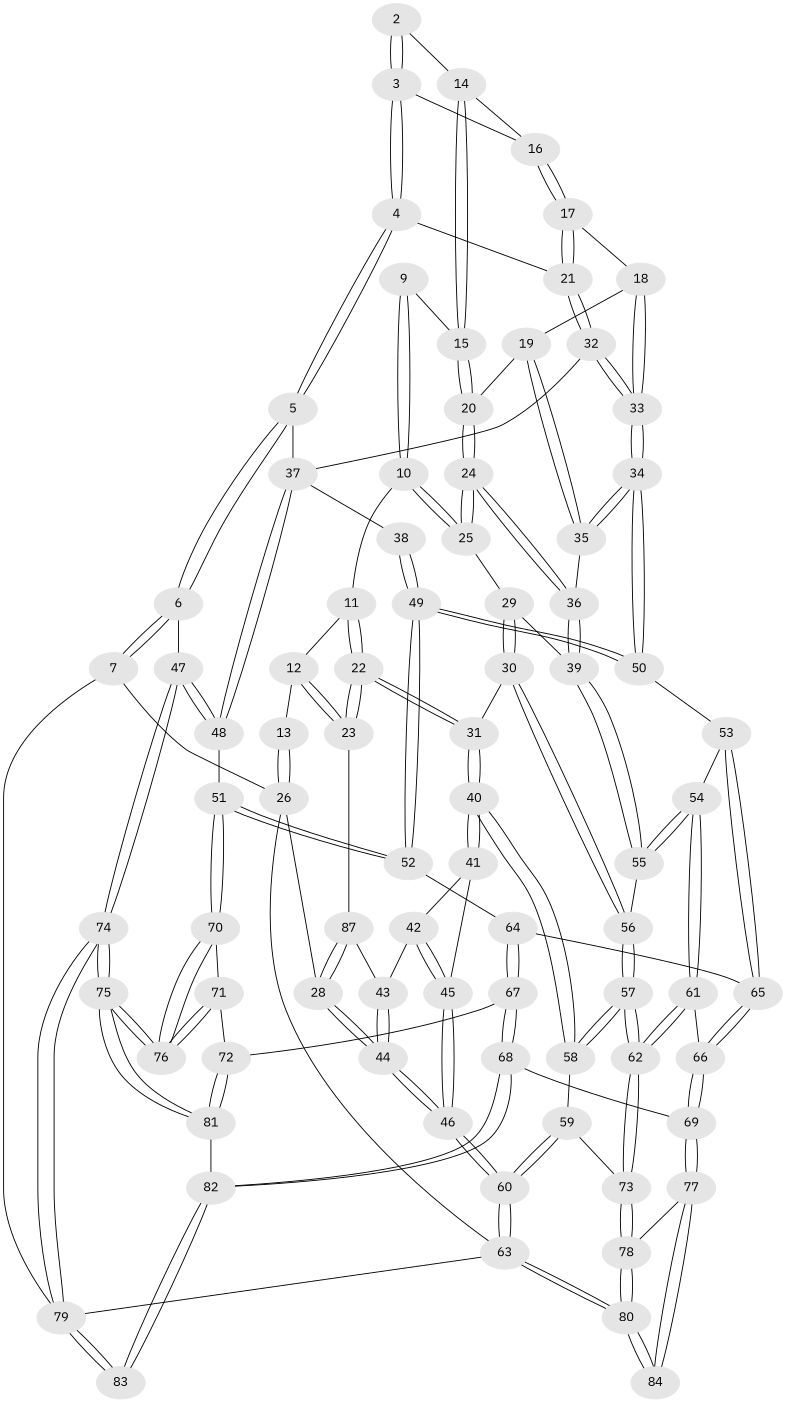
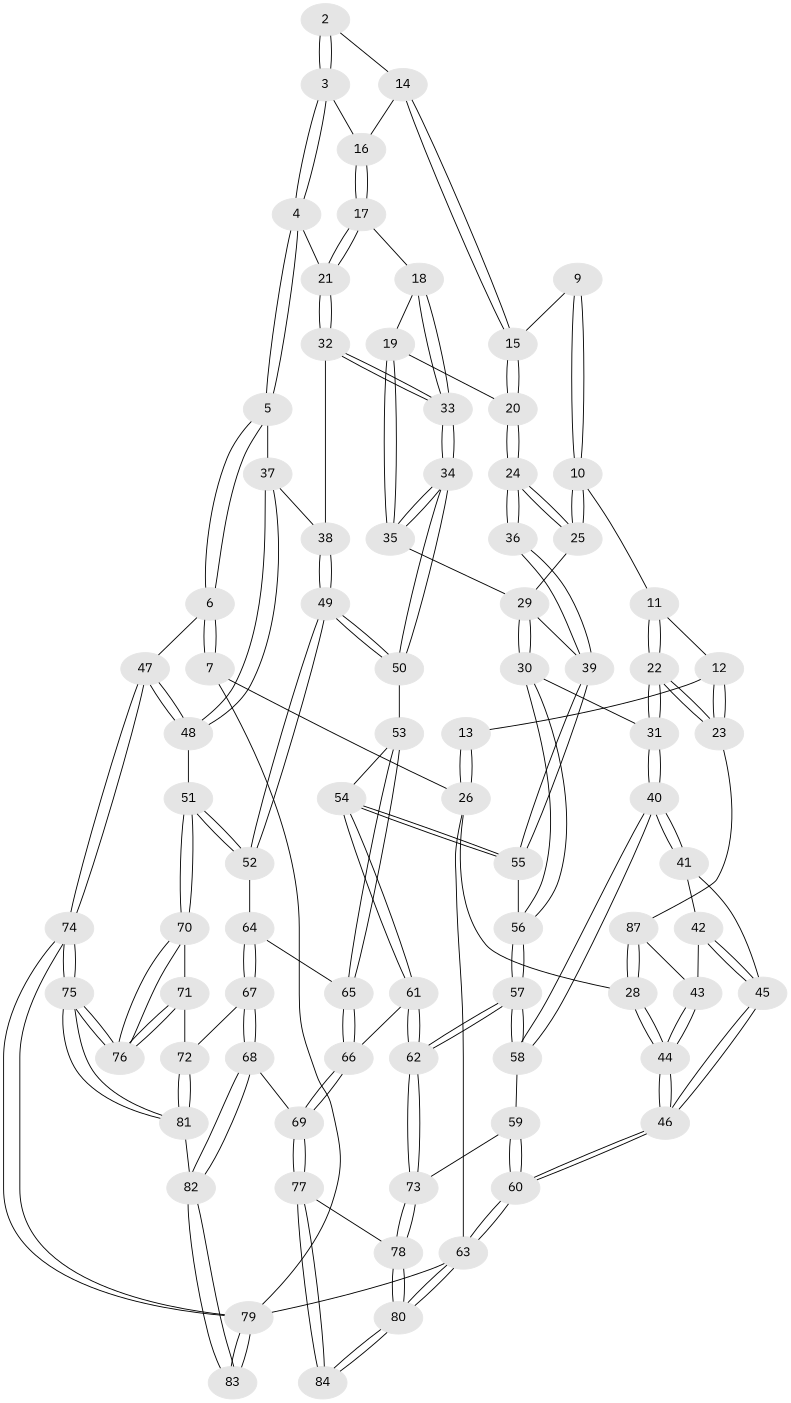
(453, 439) -> (325, 442)
(578, 572) -> (457, 571)
